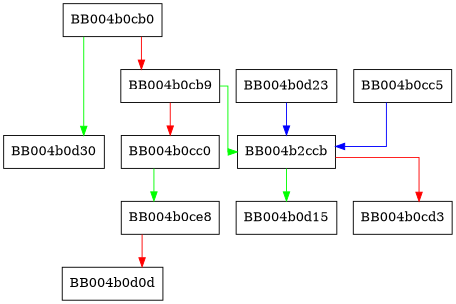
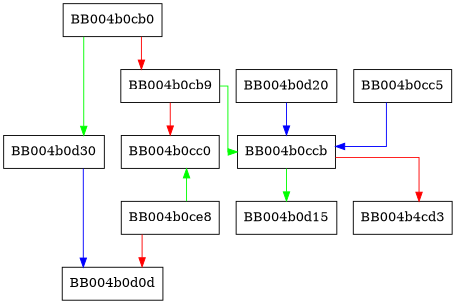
(286, 86) -> (286, 86)
(286, 152) -> (286, 152)
(154, 180) -> (187, 190)
none -> (83, 213)
(403, 218) -> (403, 218)
